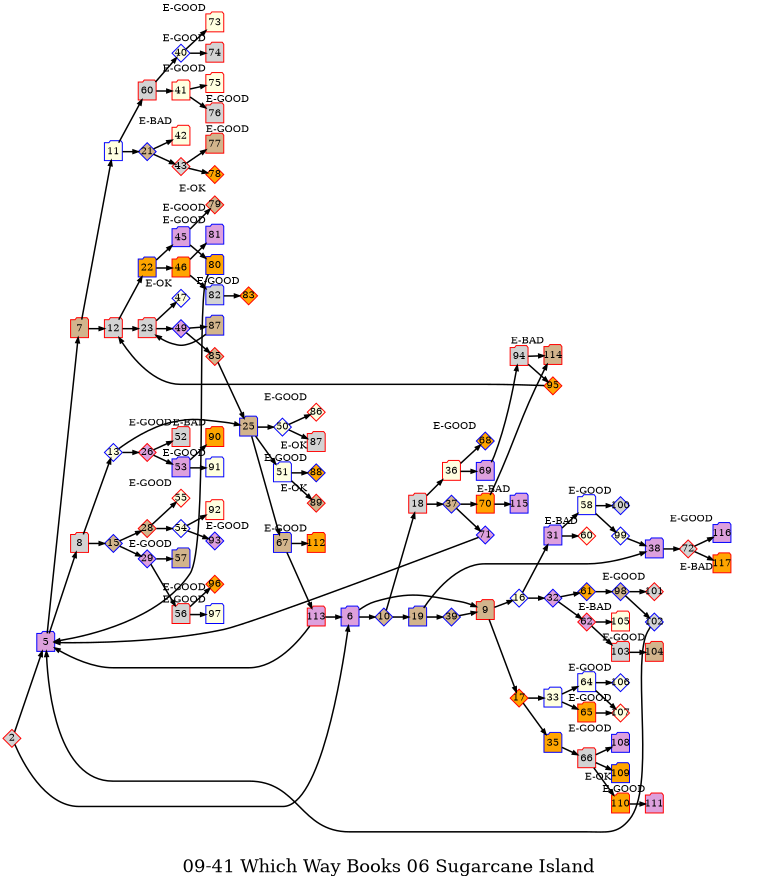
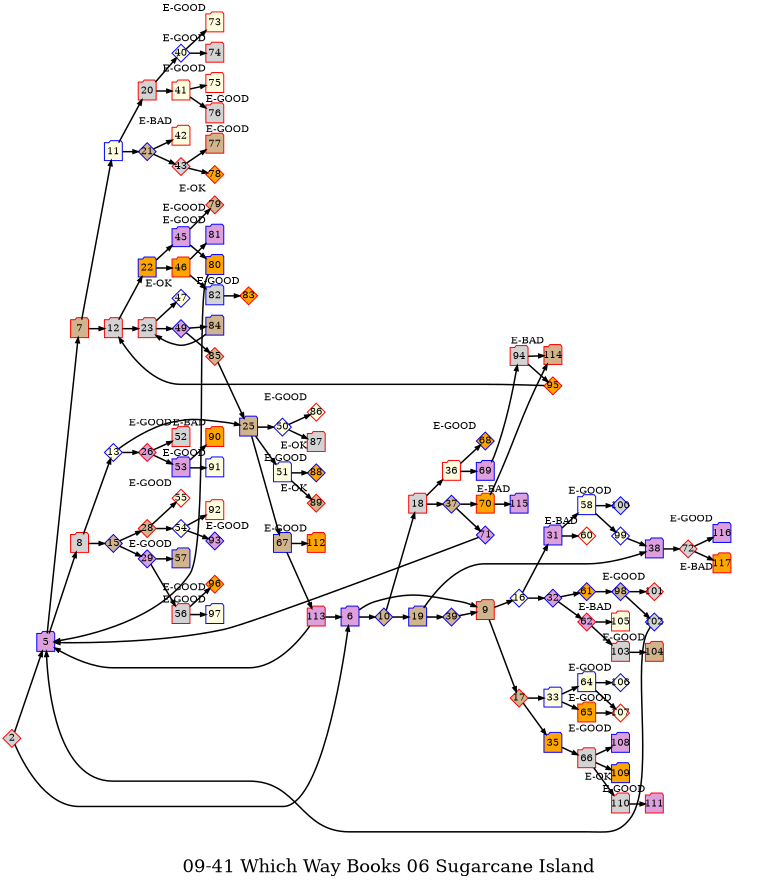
(147, 91) -> (147, 91)
(215, 326) -> (215, 326)
(519, 698) -> (519, 698)
(621, 804) -> (621, 804)
